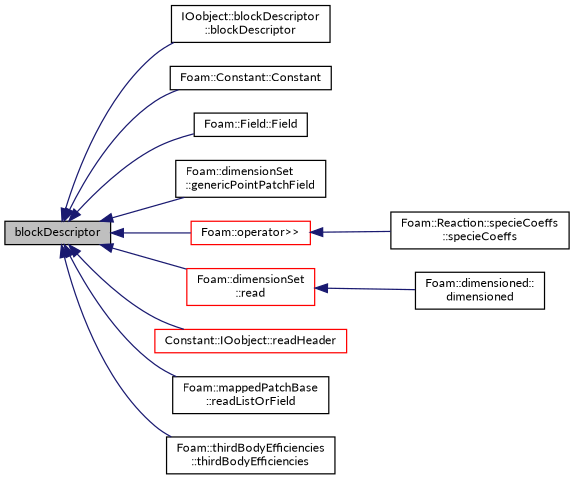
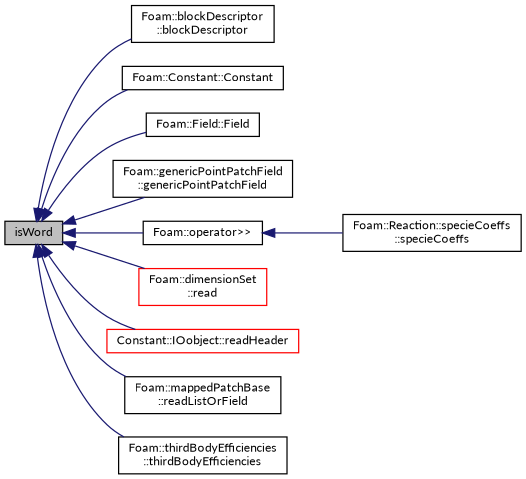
(251, 24) -> (203, 24)
(251, 179) -> (203, 179)
(58, 233) -> (34, 233)
(251, 233) -> (203, 233)
(480, 291) -> none
